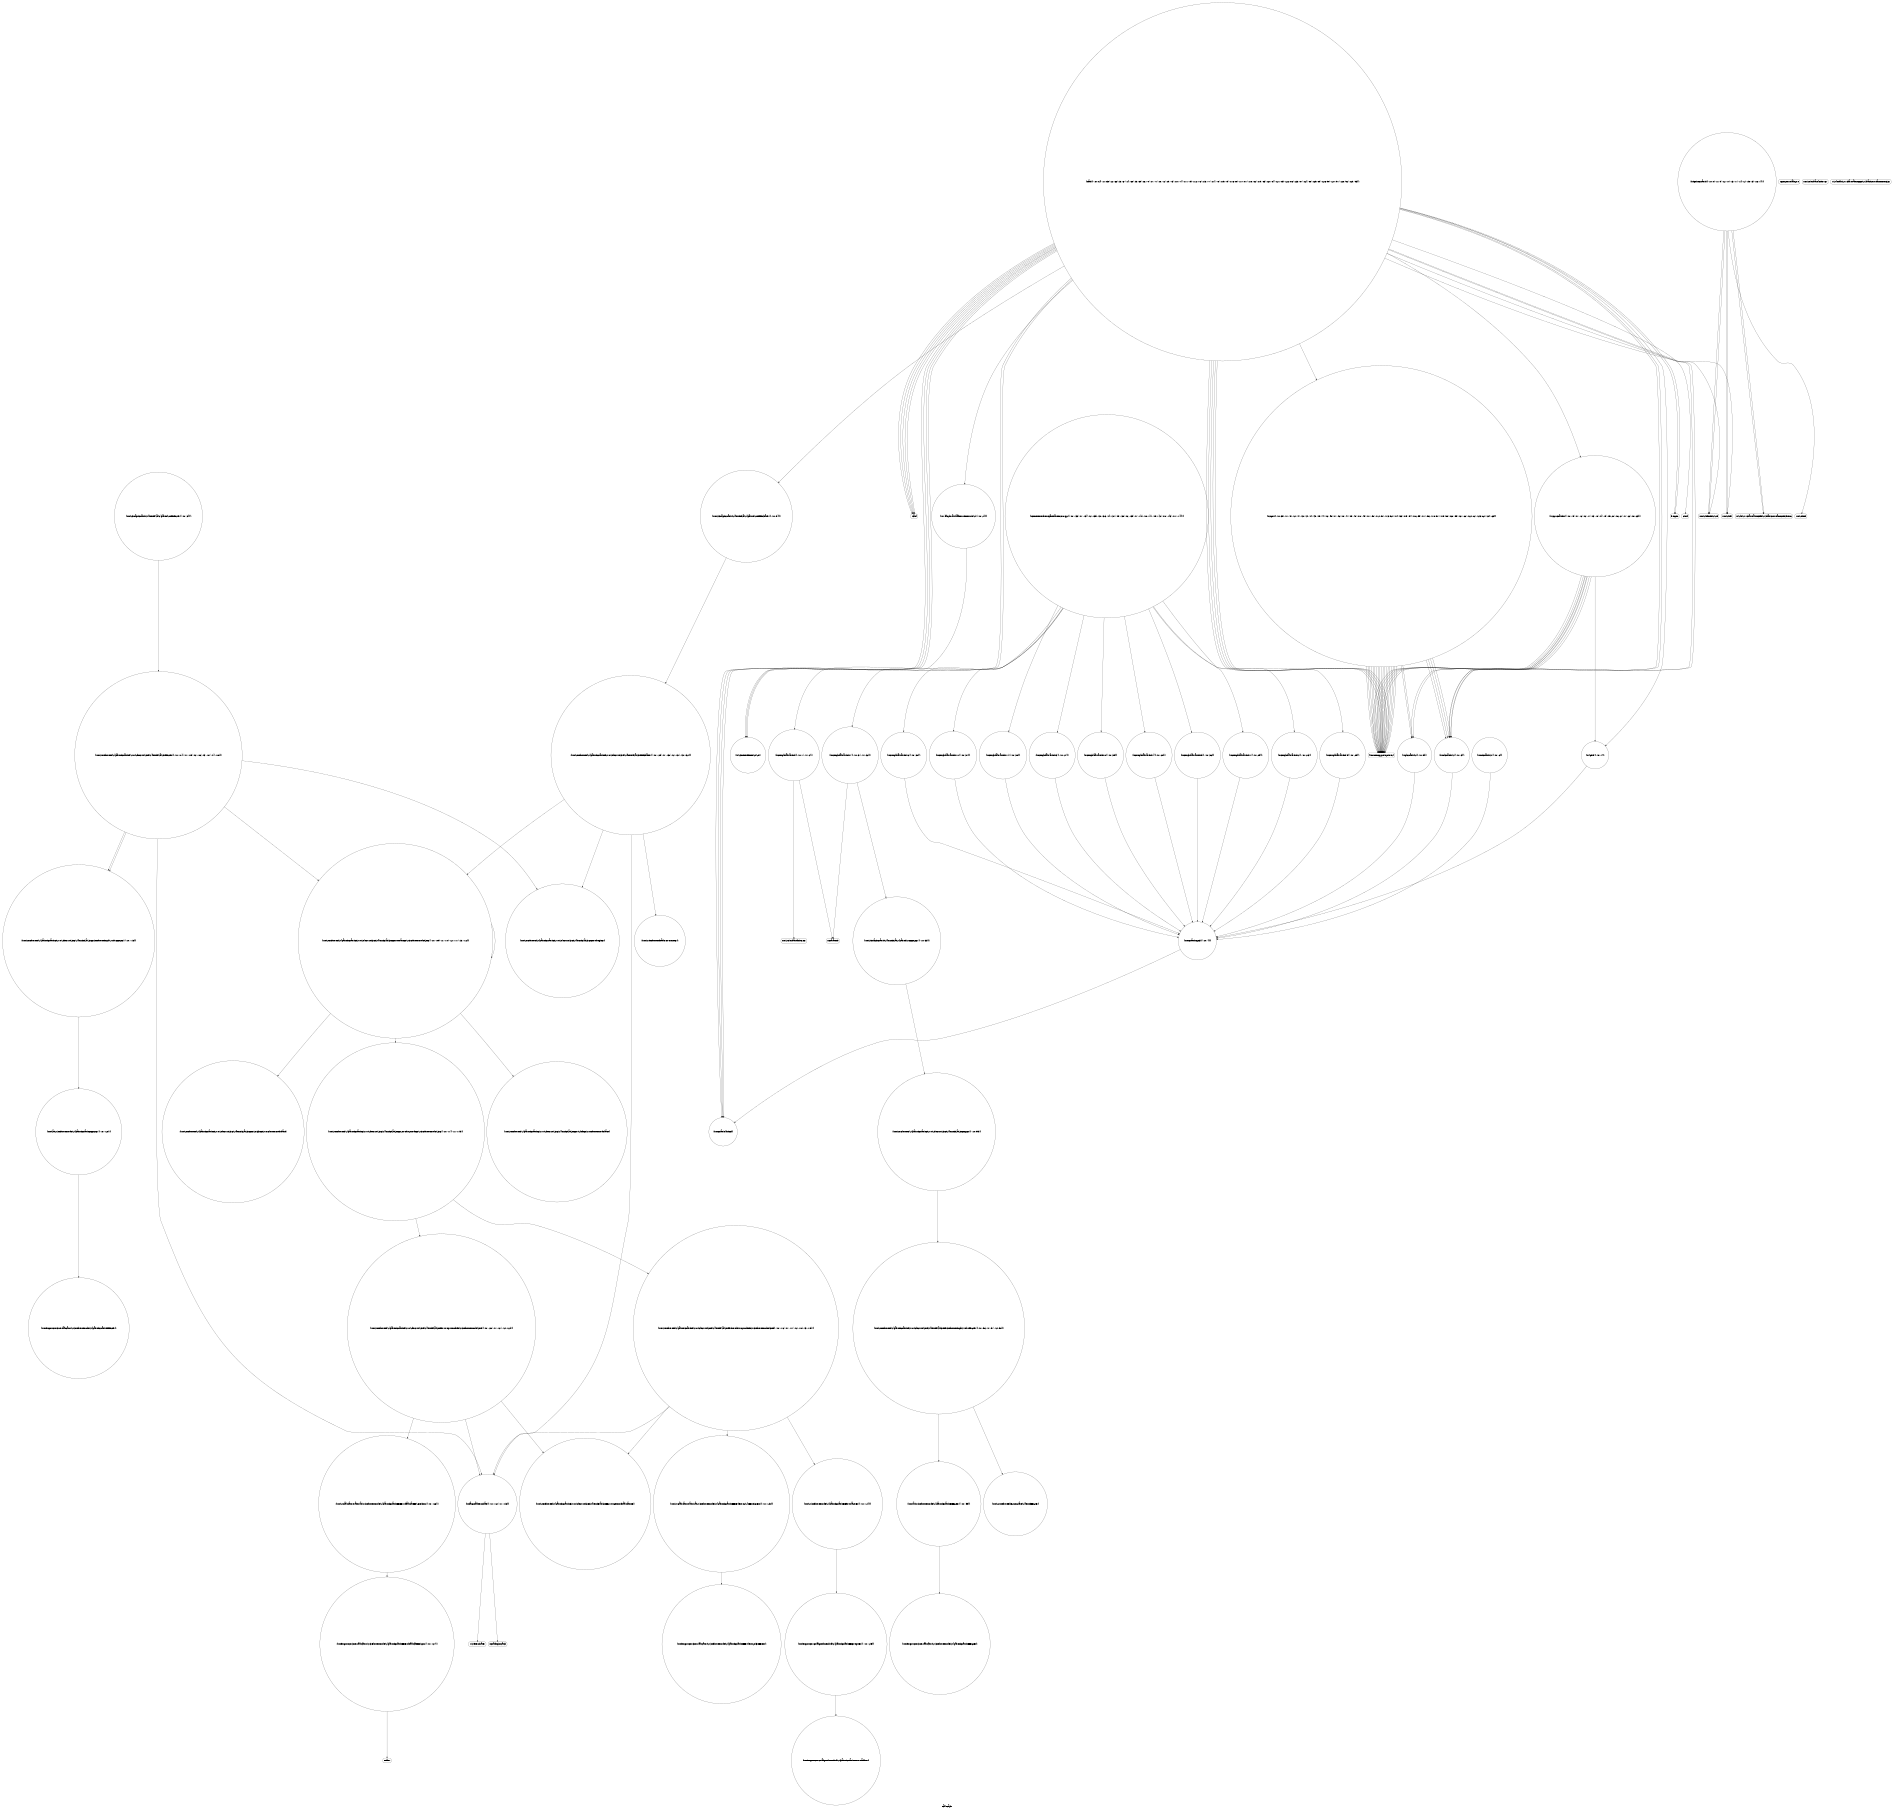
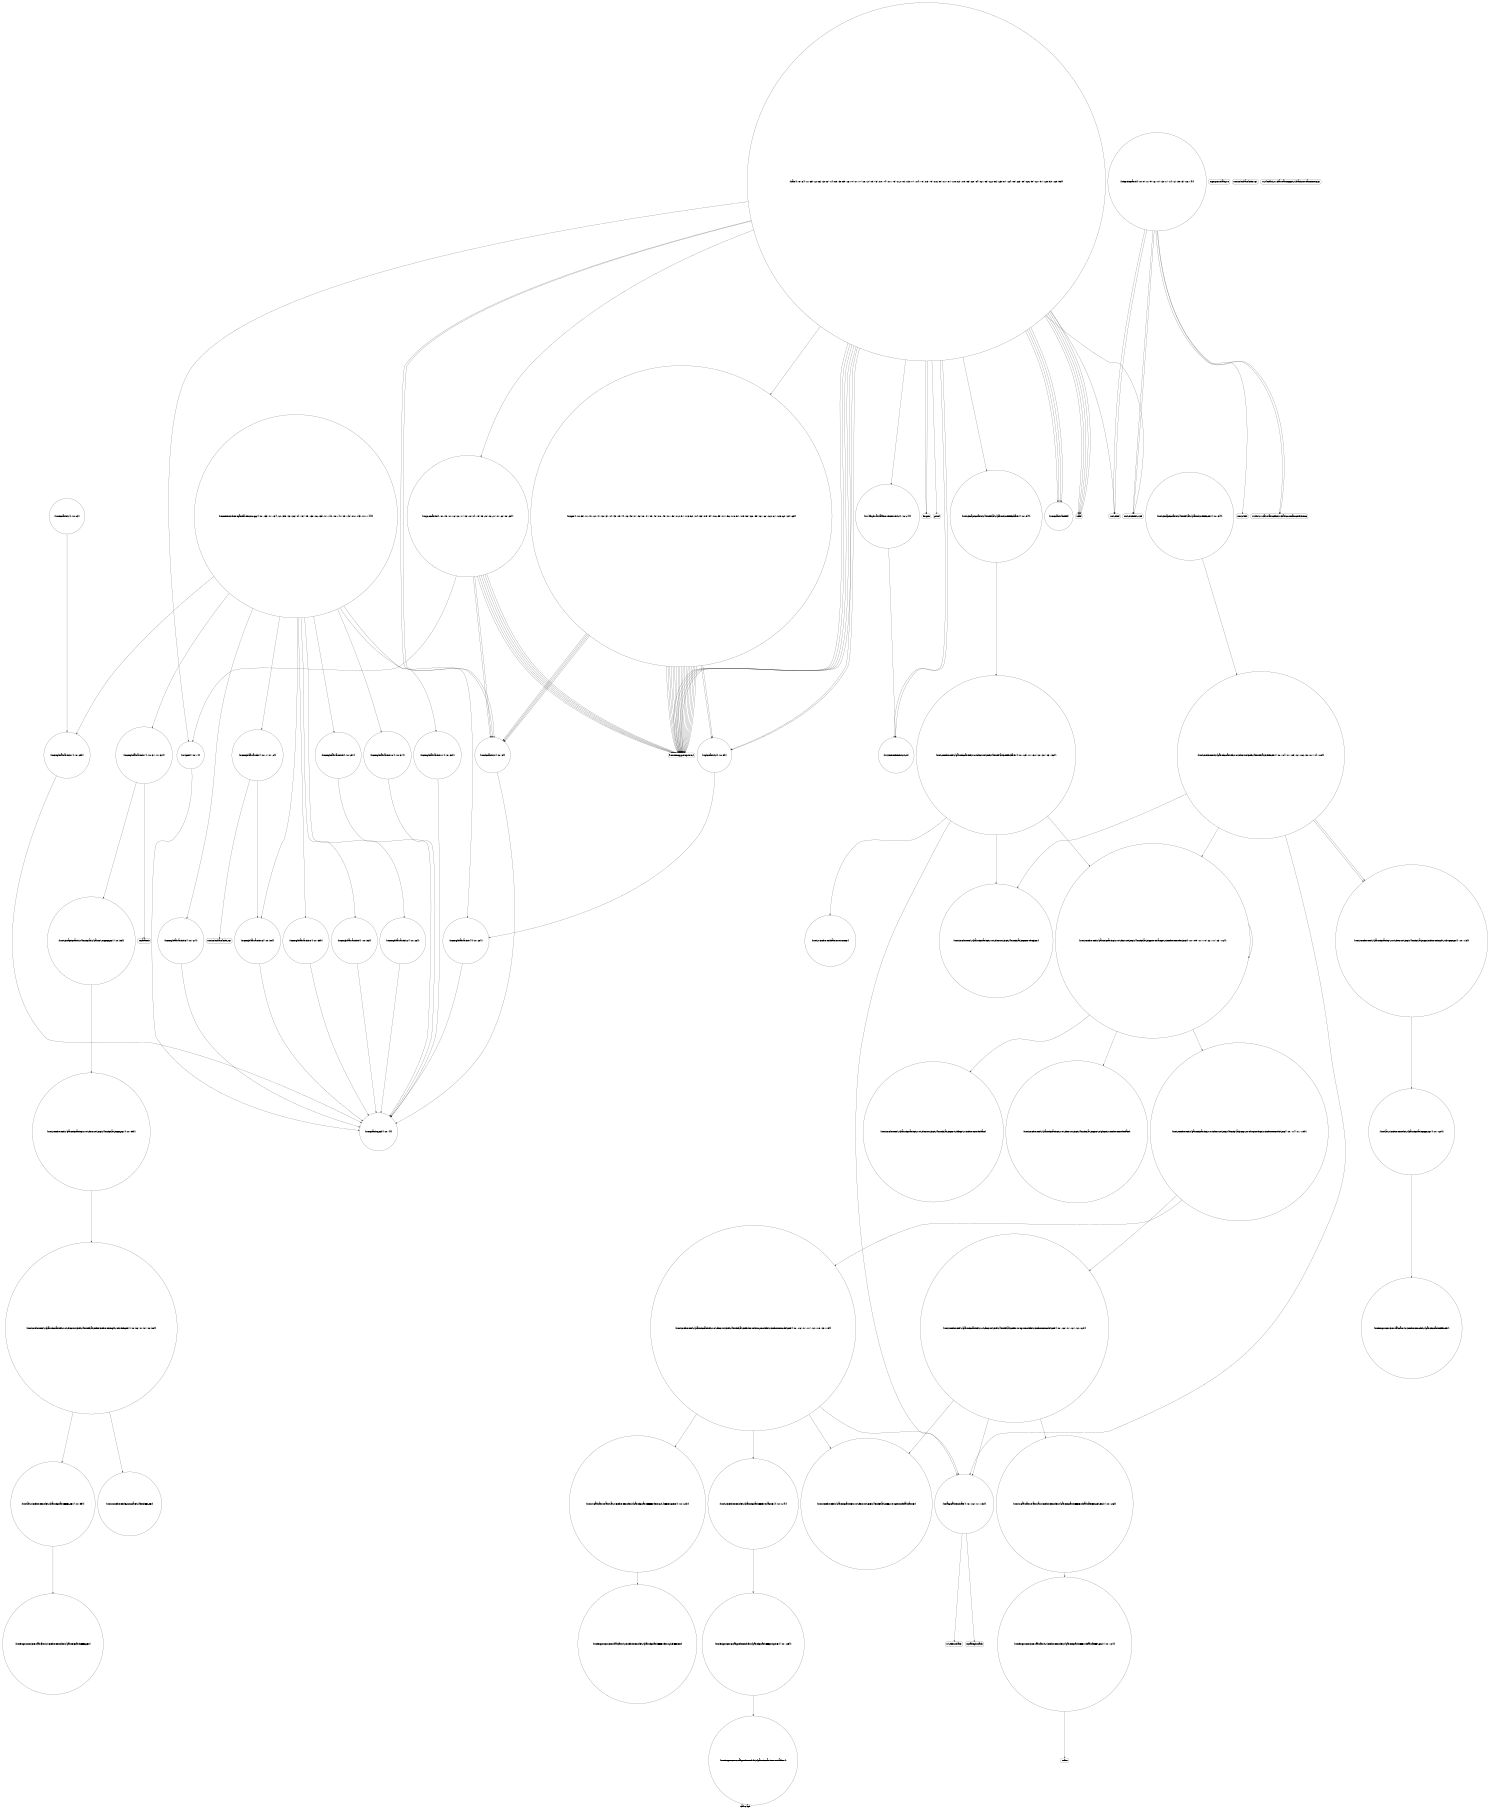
(816, 859) -> (258, 849)
(1345, 884) -> (633, 889)
(1386, 898) -> (67, 632)
(955, 1035) -> none
